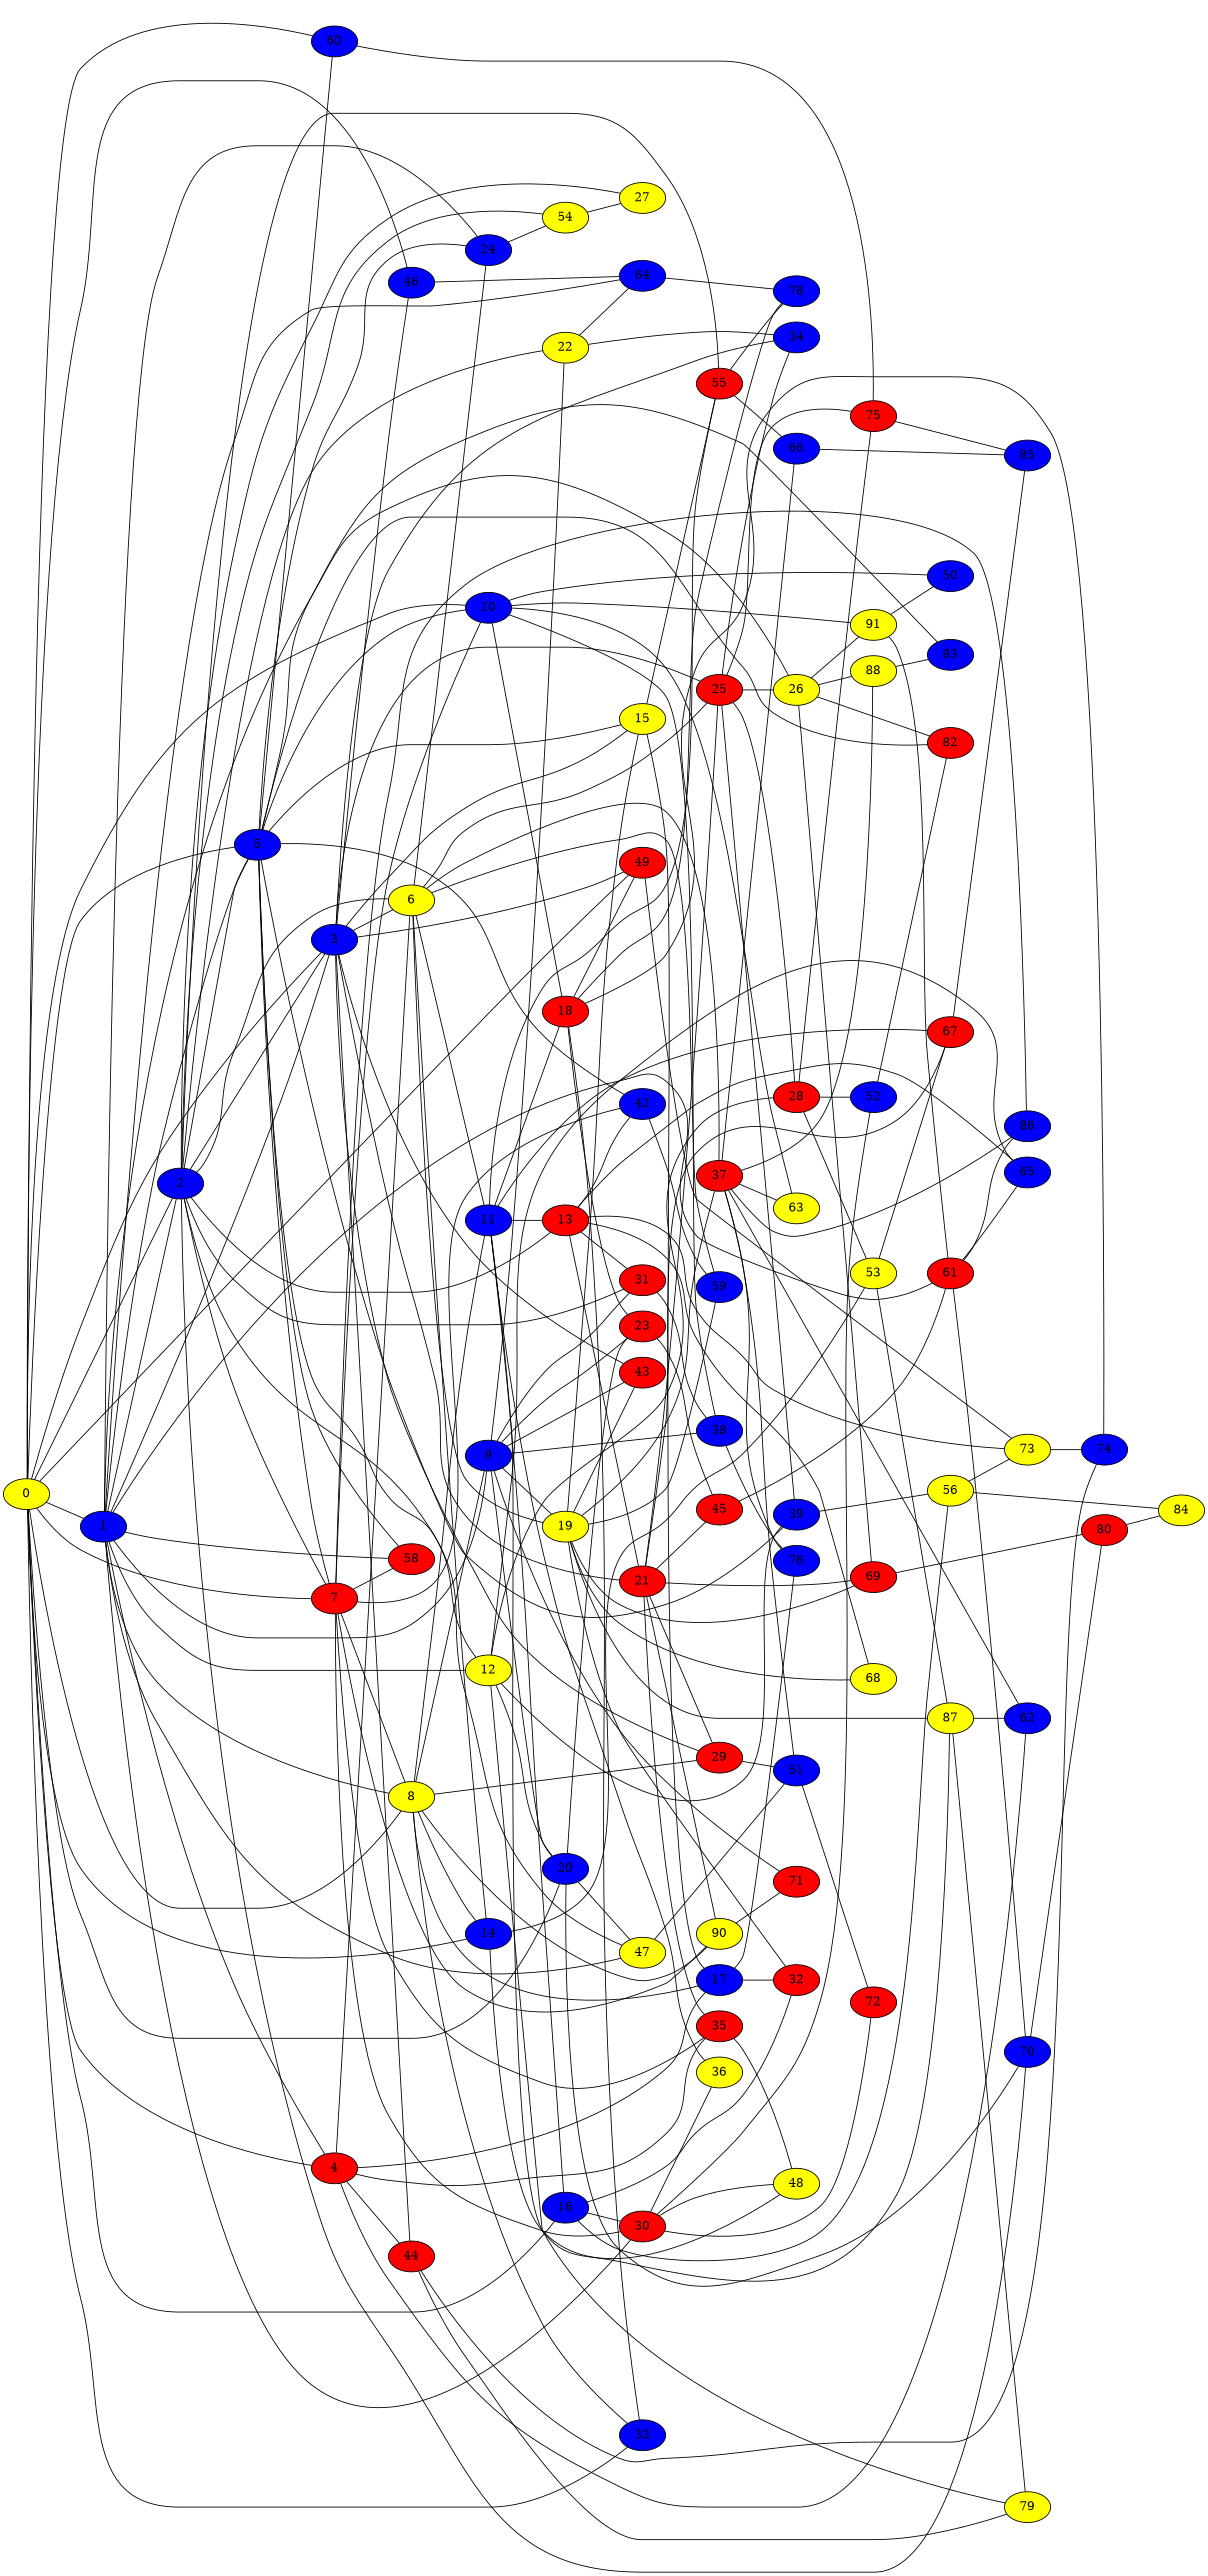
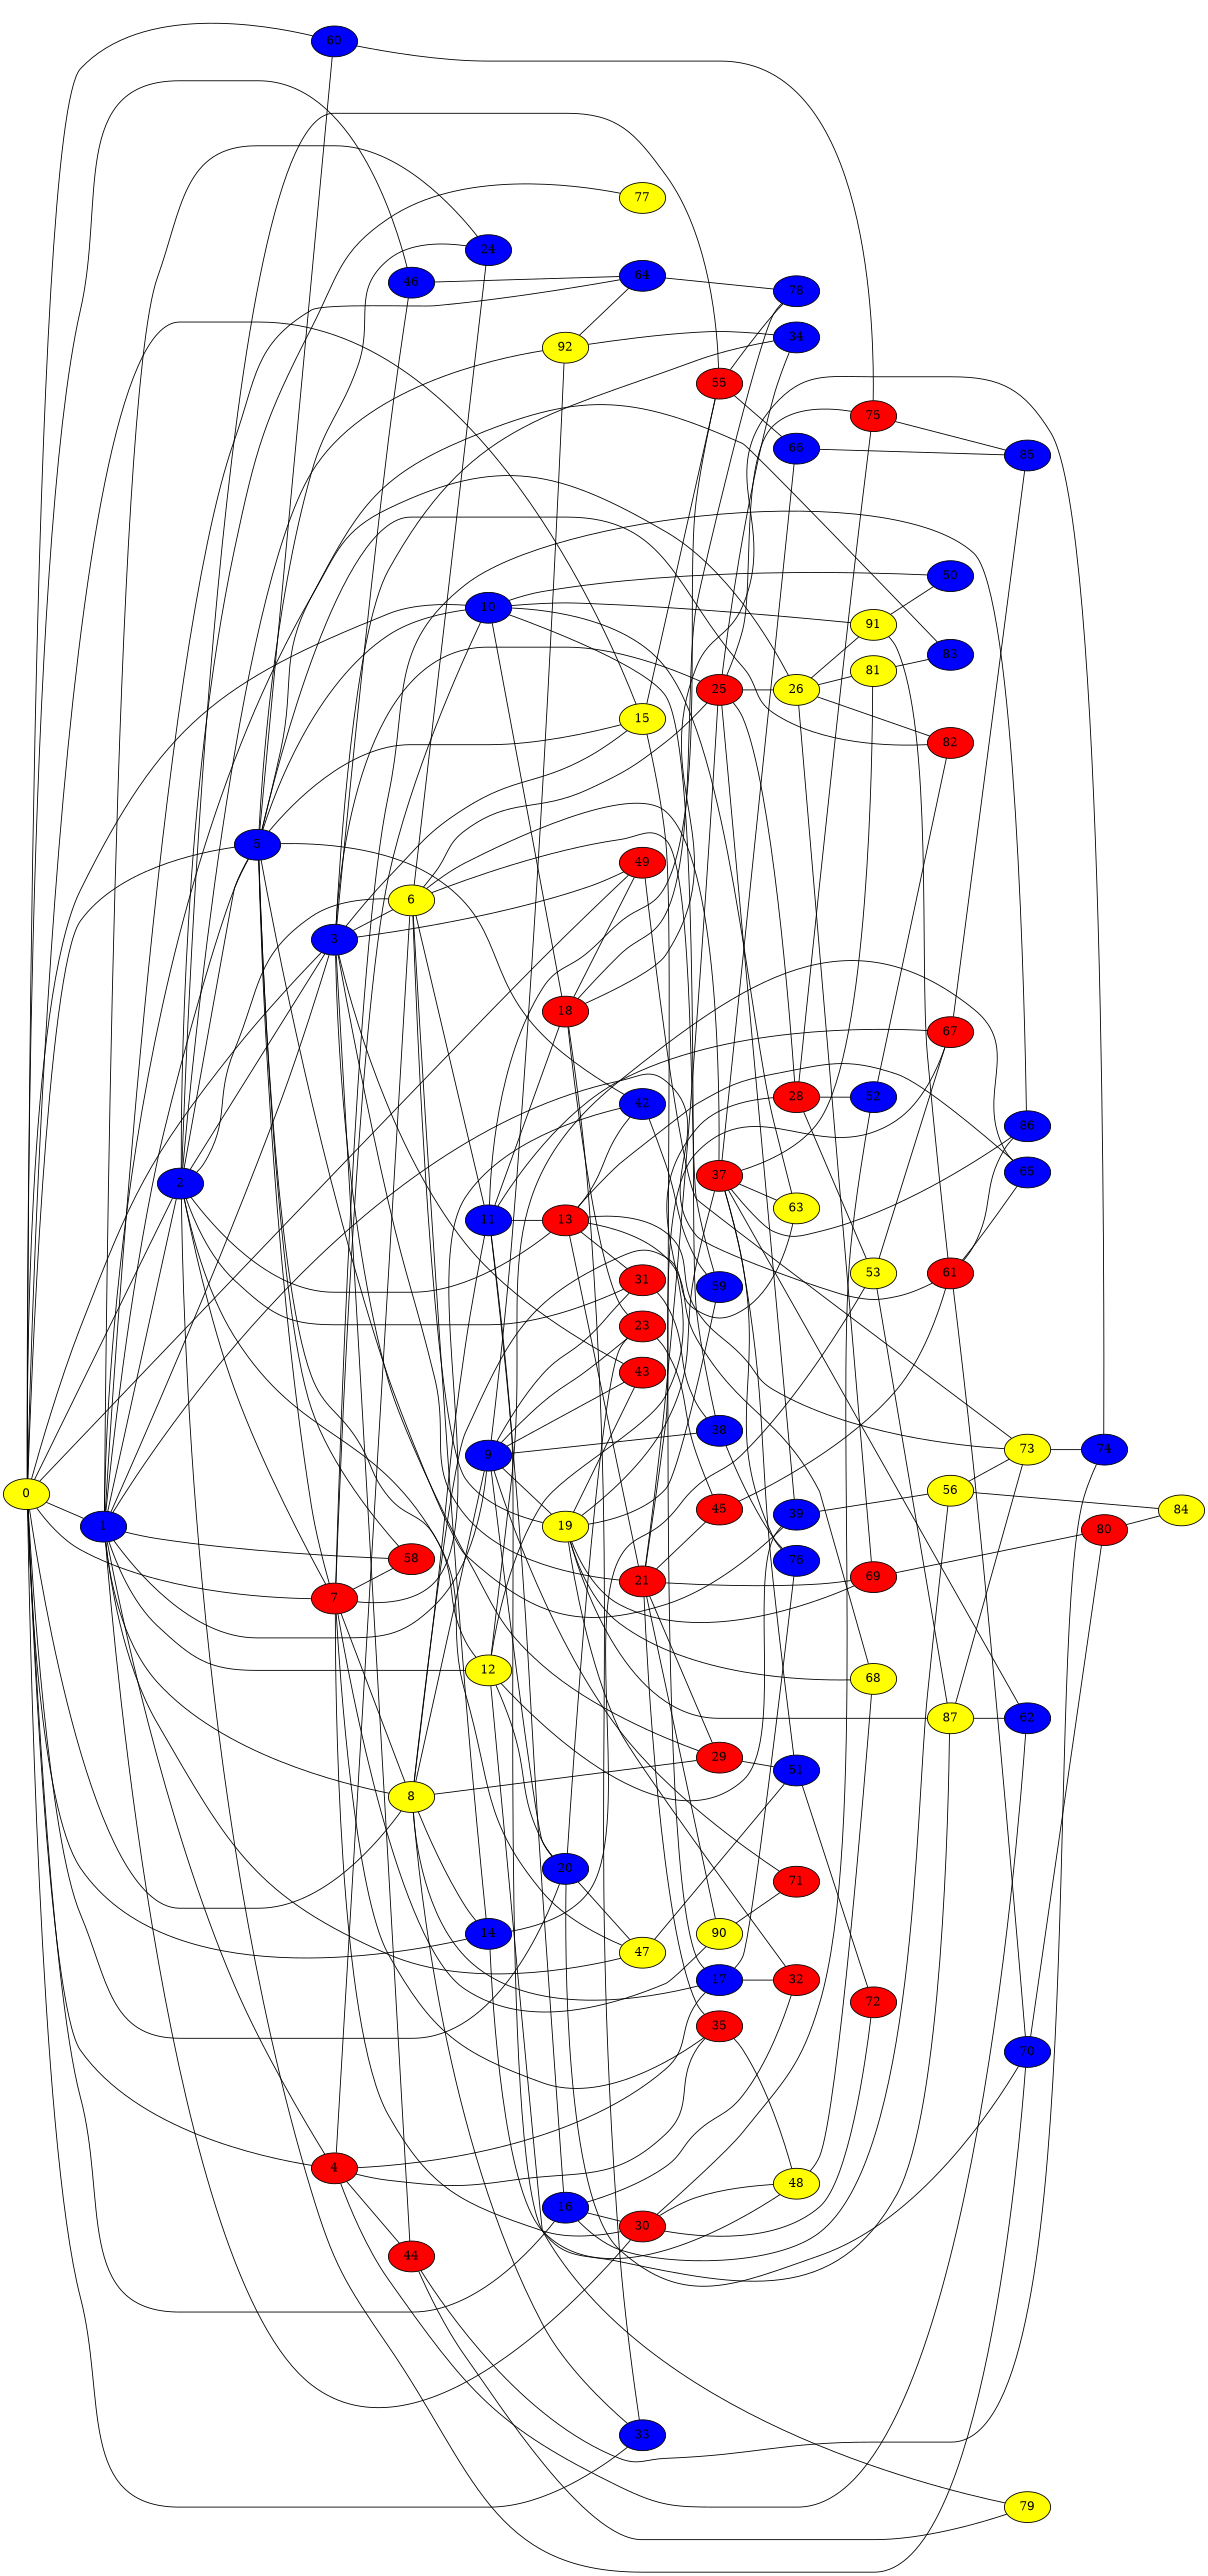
(643, 198) -> (643, 198)
(566, 218) -> none
(566, 348) -> (566, 348)
(874, 671) -> (874, 671)
(596, 1122) -> (92, 568)
(555, 1944) -> (489, 1383)
none -> (849, 1947)
(720, 2072) -> none
(991, 2132) -> (991, 1578)
